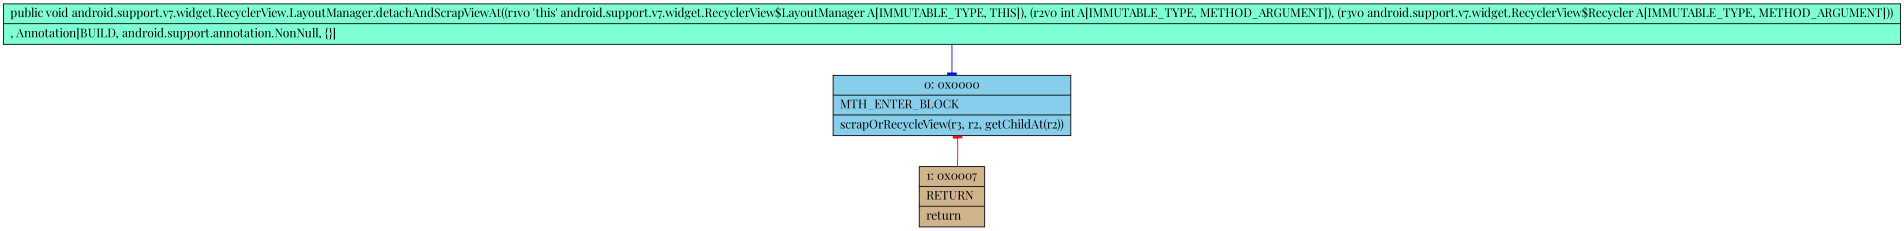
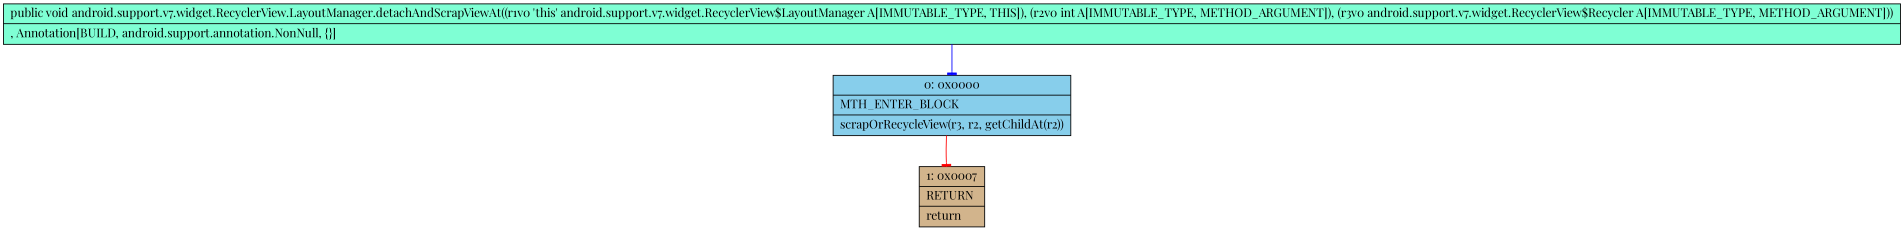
(958, 153) -> (946, 149)
